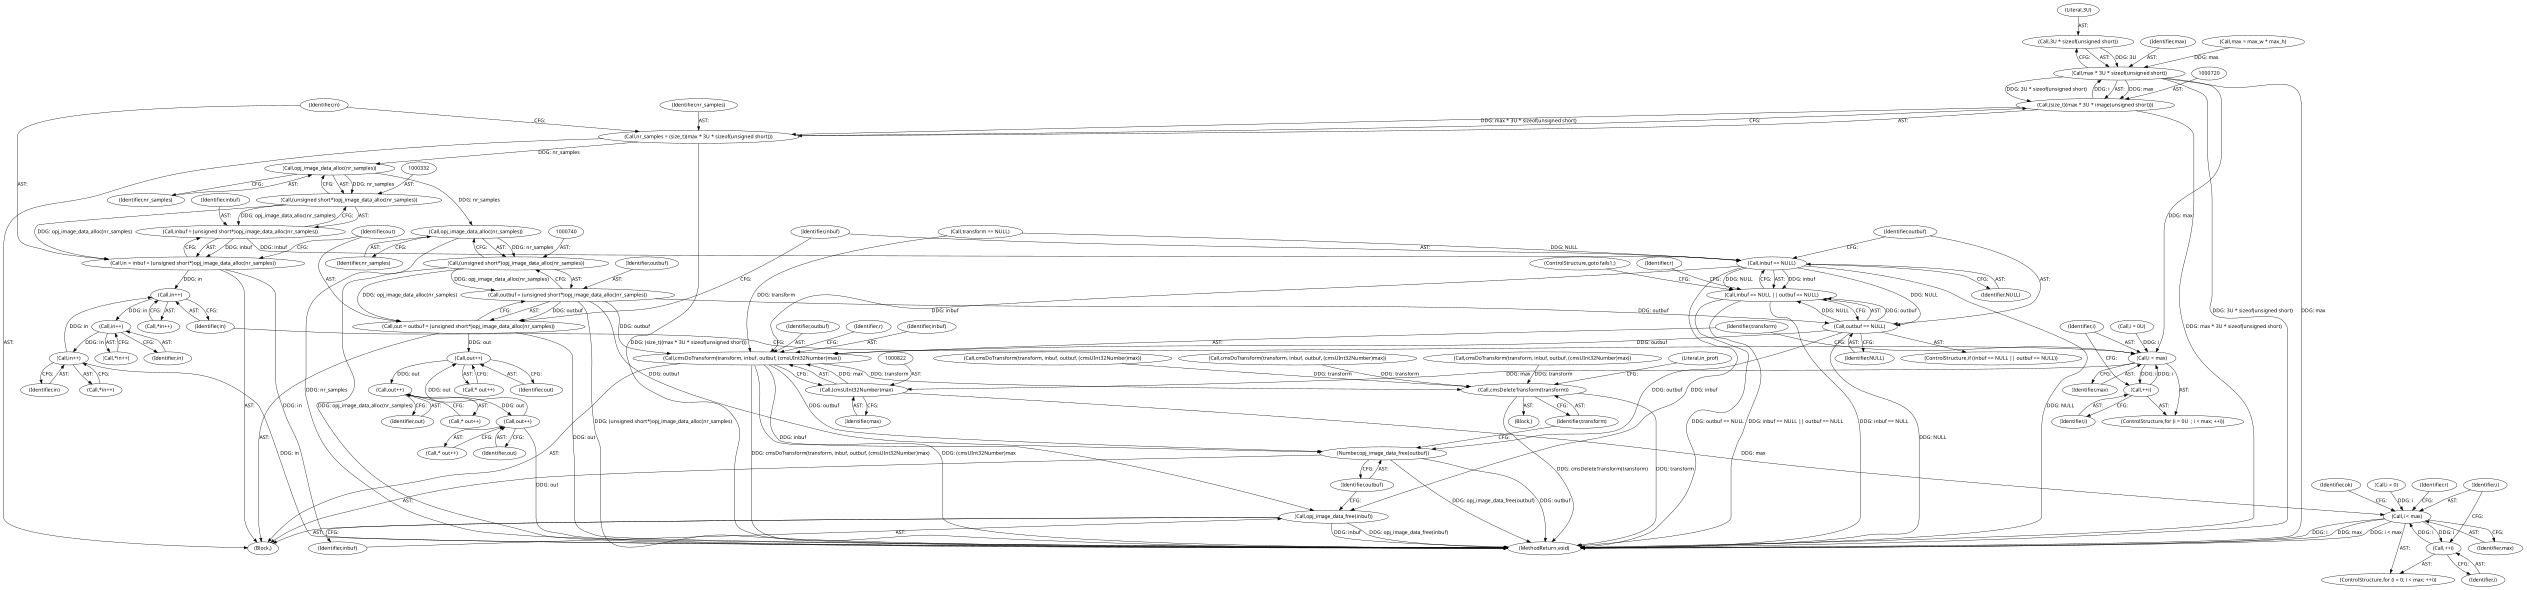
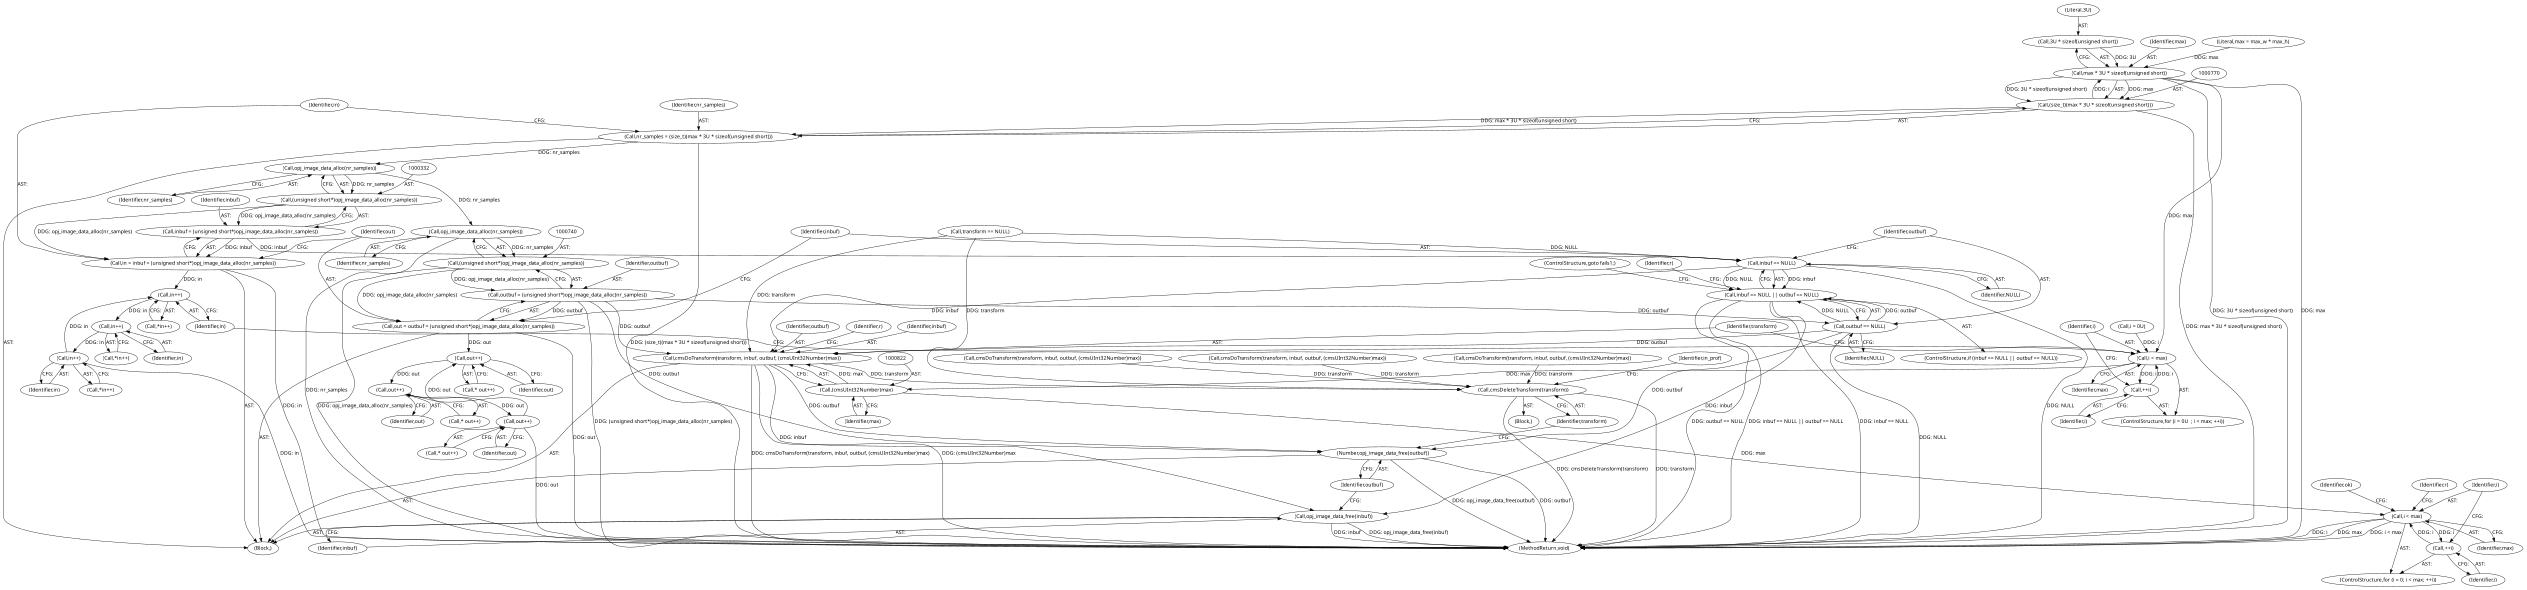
(2253, 42) -> (2253, 42)
(2209, 74) -> (2209, 74)
(2095, 105) -> (2095, 105)
(1875, 286) -> none
(1922, 342) -> (1910, 307)
(1700, 358) -> (1700, 358)
none -> (1114, 383)
(1629, 430) -> (1632, 434)
(2386, 485) -> none
